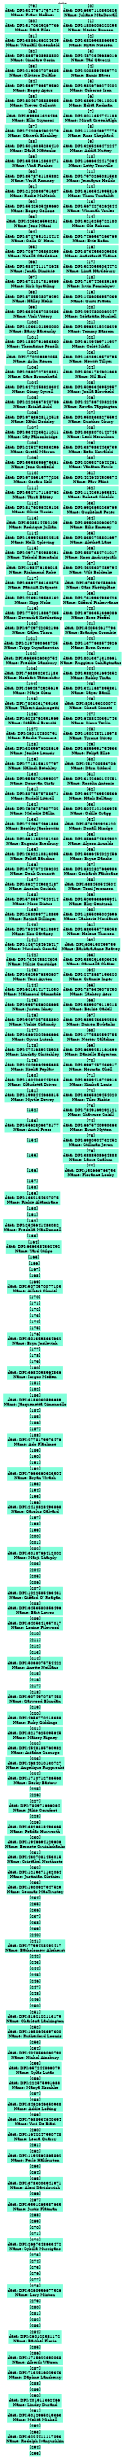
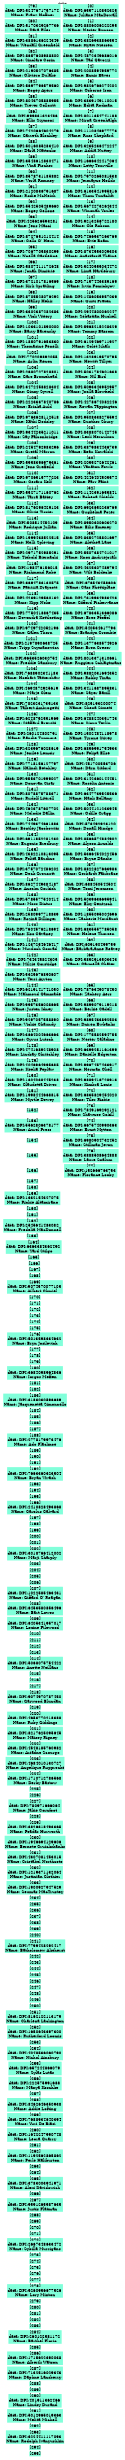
(91, 26) -> (91, 26)
(91, 975) -> none
